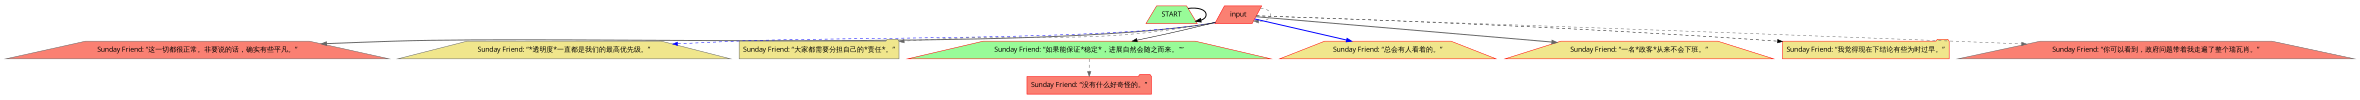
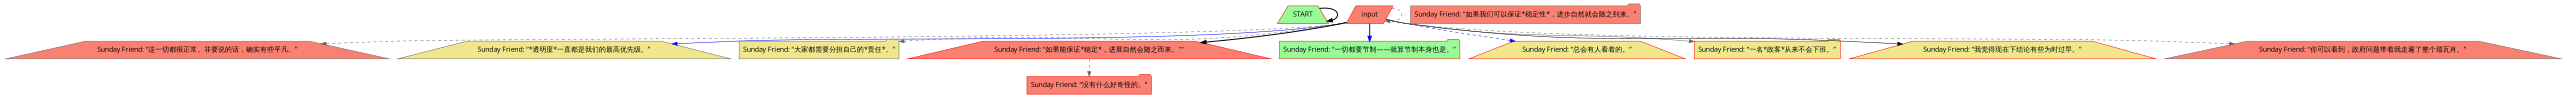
none -> (1526, 15)
(1404, 29) -> (1537, 35)
(1301, 30) -> (1463, 33)
(1174, 32) -> (1277, 34)
(1634, 32) -> (1641, 38)
(947, 38) -> (1146, 37)
(682, 40) -> (709, 38)
(1089, 50) -> (1089, 50)
none -> (1370, 50)
(1639, 50) -> (1767, 50)
(1866, 50) -> (2003, 50)
